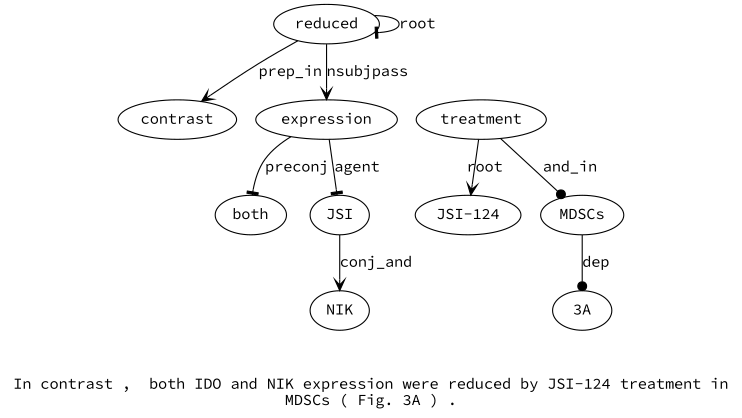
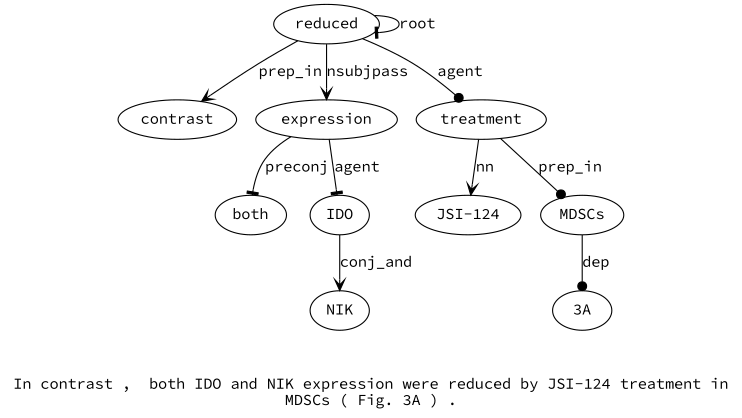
none -> (411, 63)
(485, 167) -> (485, 167)
(570, 167) -> (570, 167)
(340, 215) -> (340, 215)
